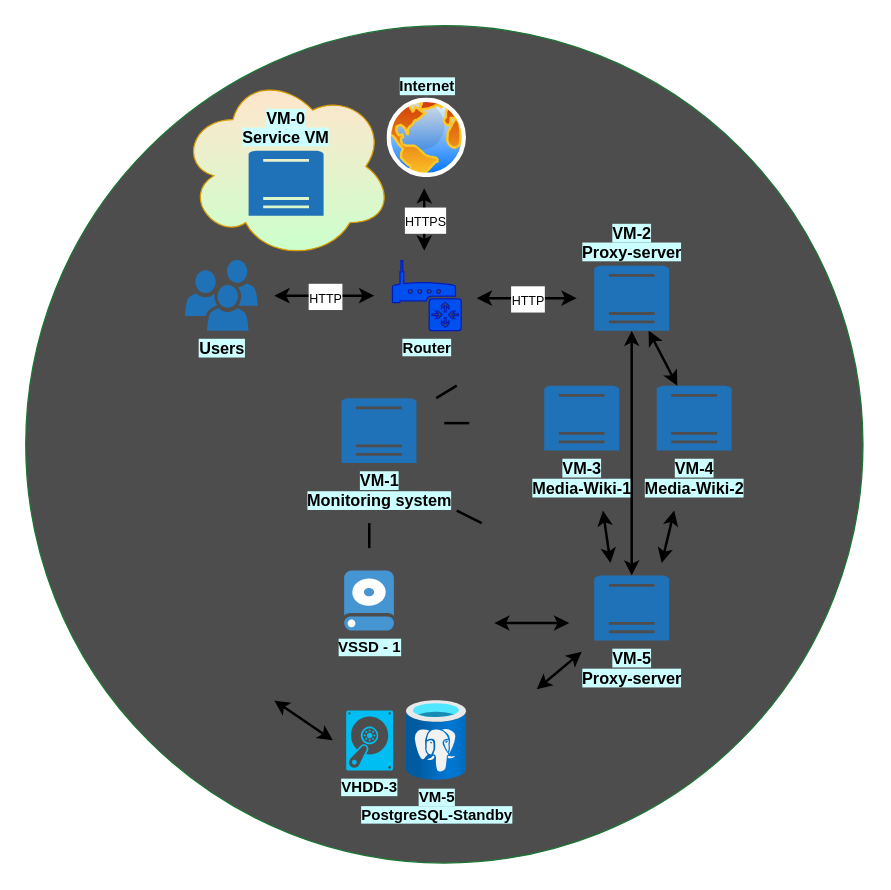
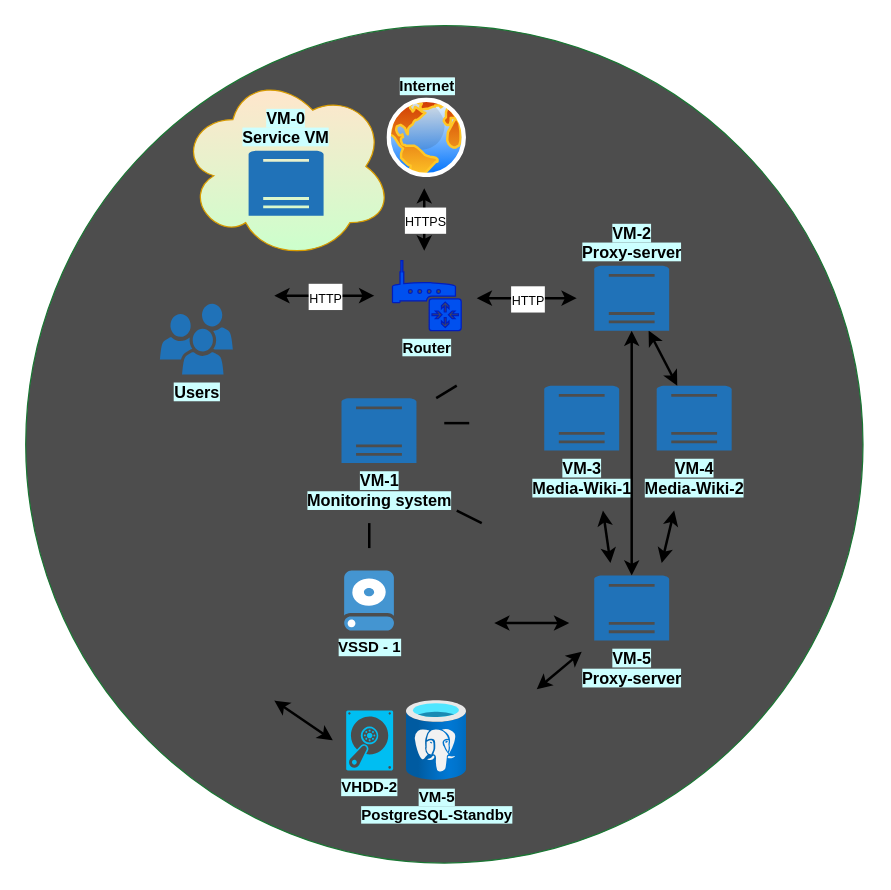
(221, 295) -> (196, 339)
(370, 788) -> (370, 788)
